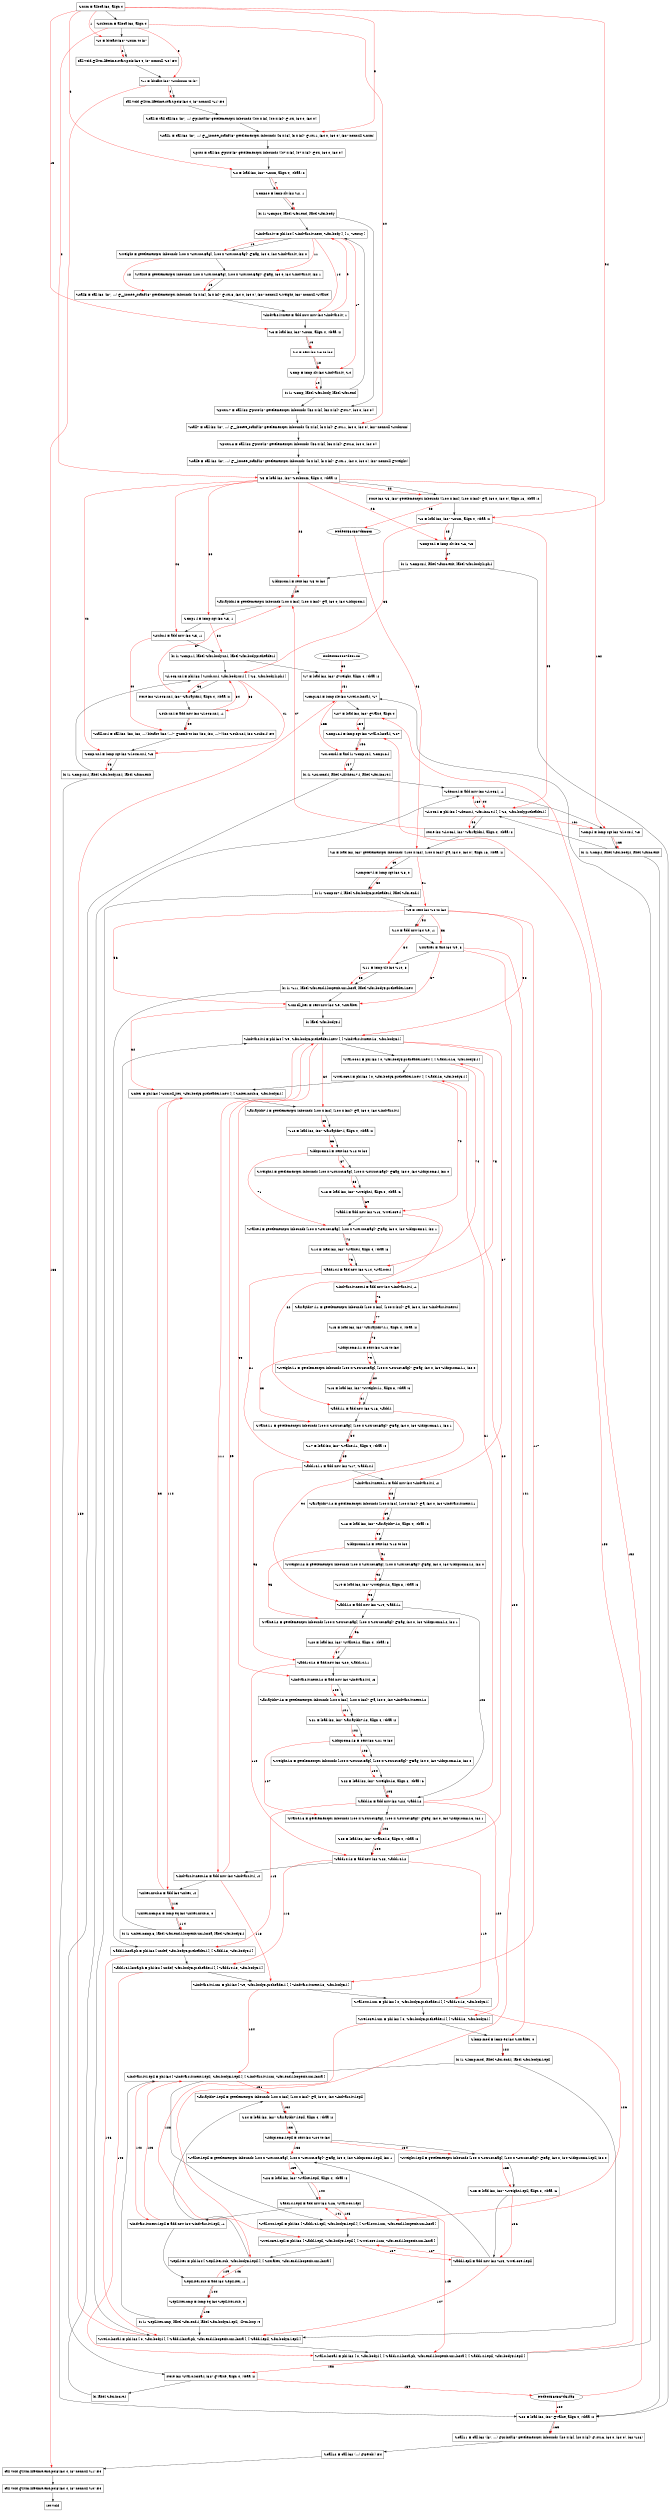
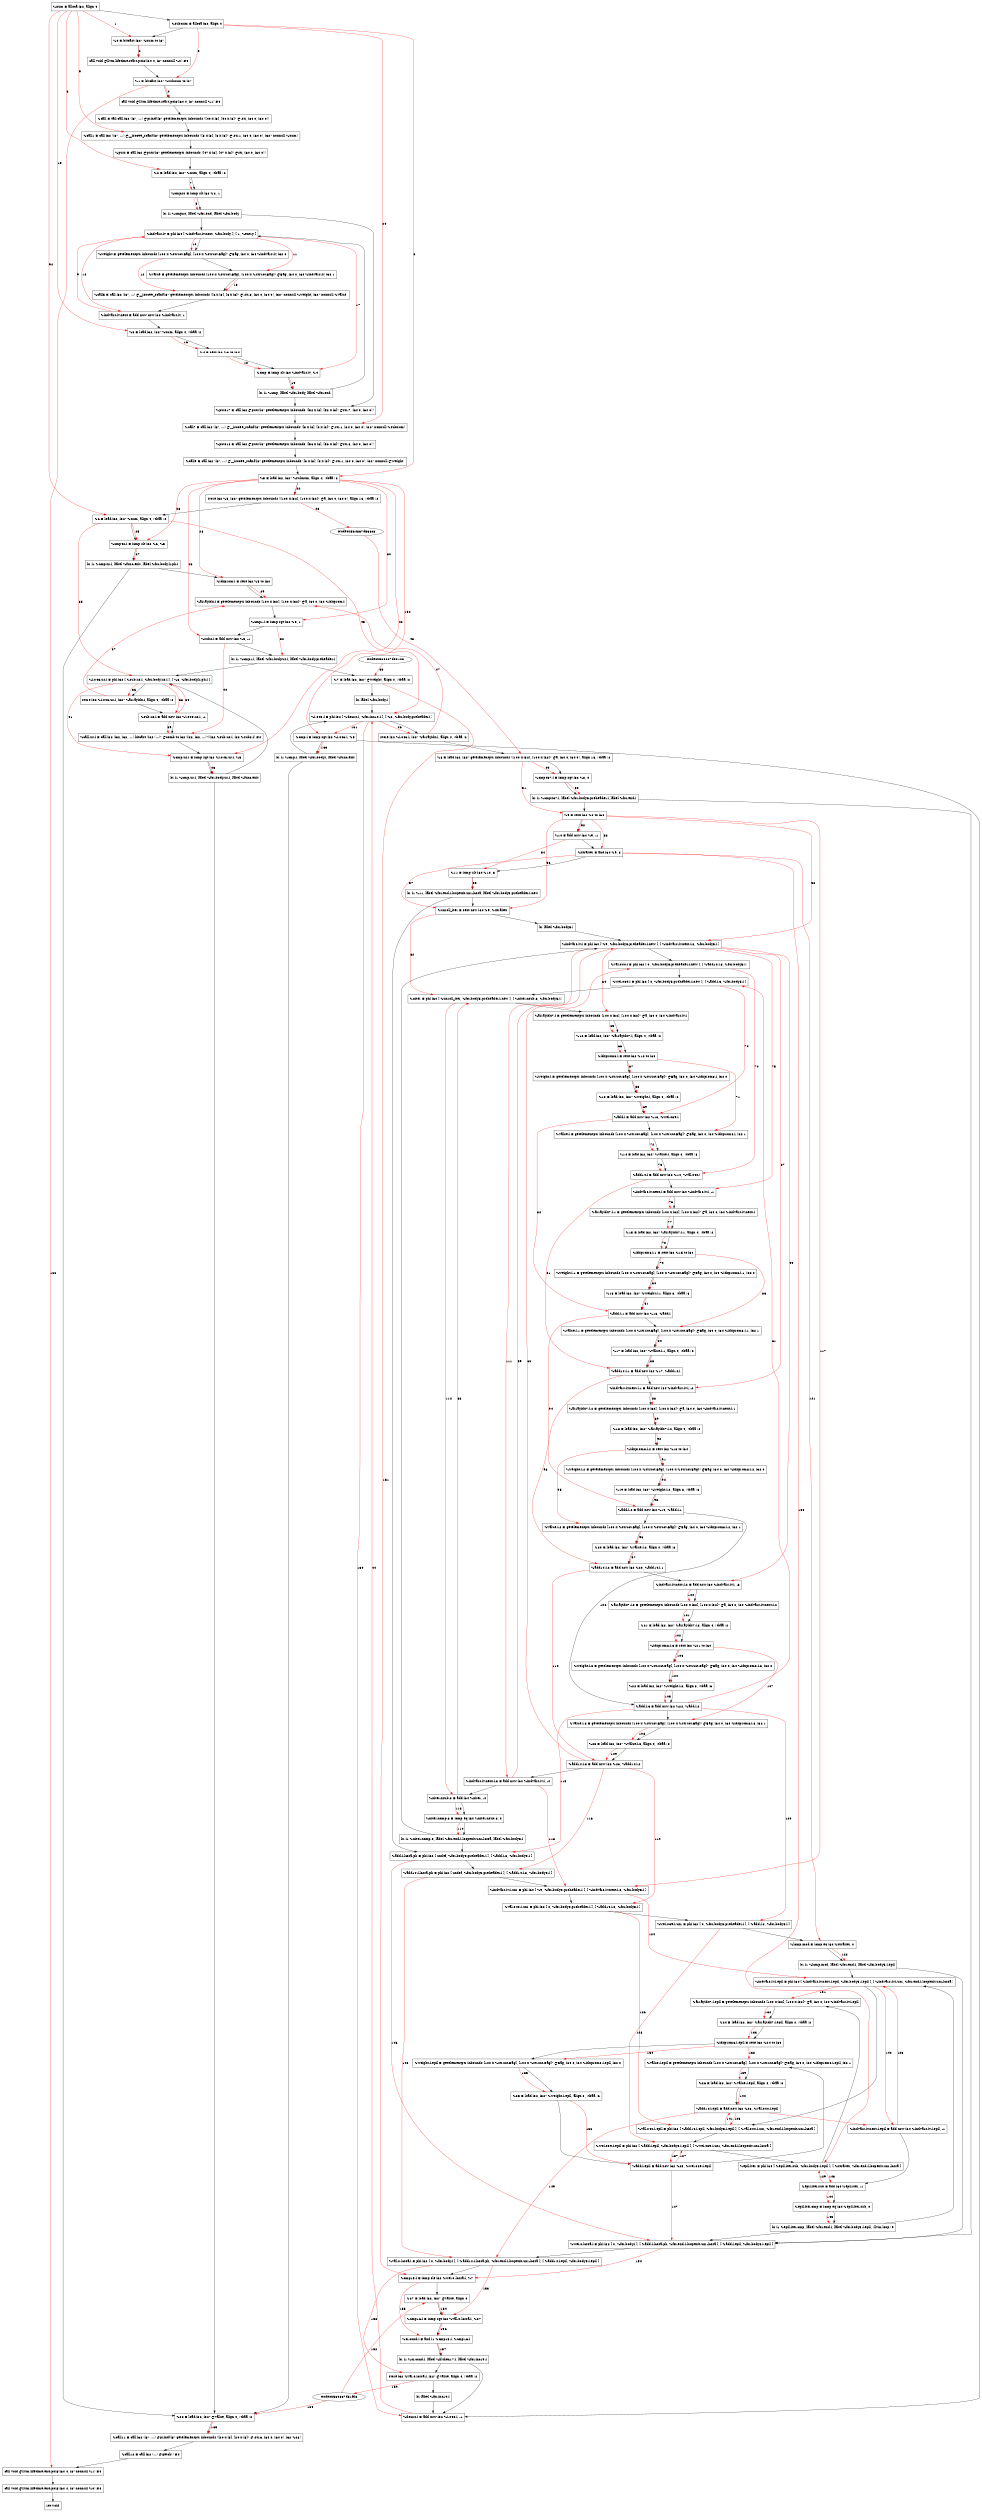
none -> (372, 700)
(553, 809) -> (980, 1549)
(250, 2214) -> (816, 2119)
